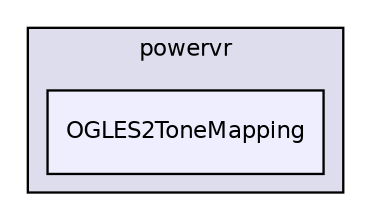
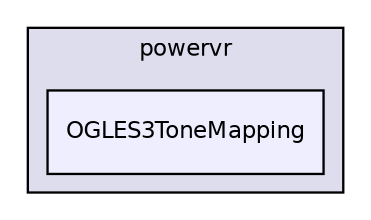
(186, 132) -> (186, 132)
